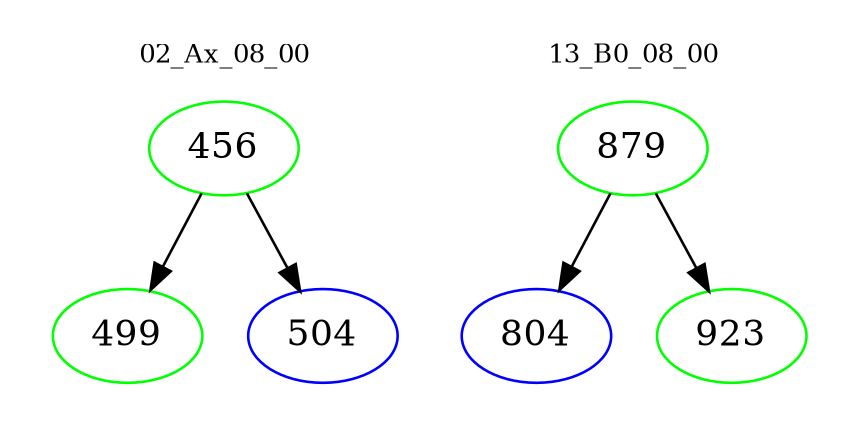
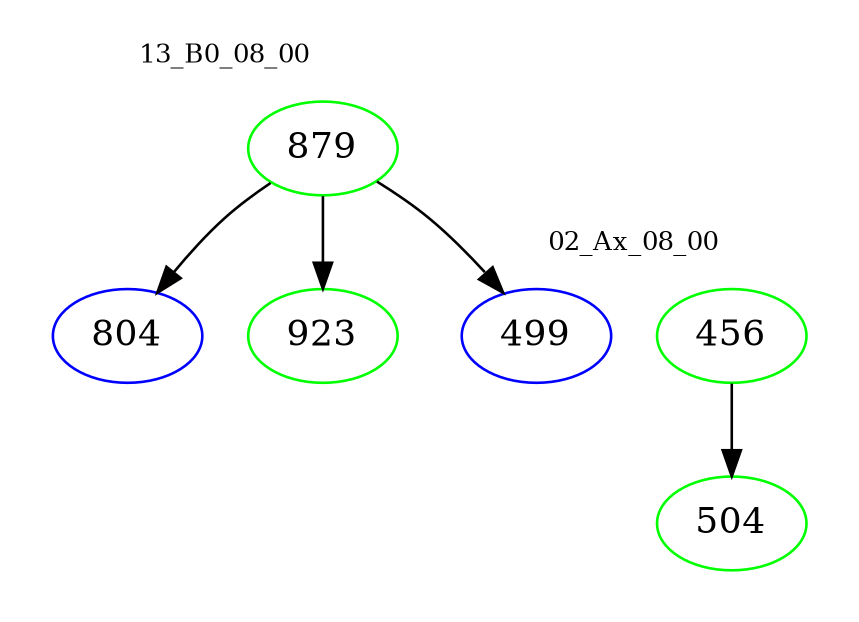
(182, 230) -> (458, 244)
(128, 336) -> (536, 336)
(323, 336) -> (732, 523)
